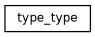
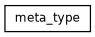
(48, 19) -> (48, 19)
